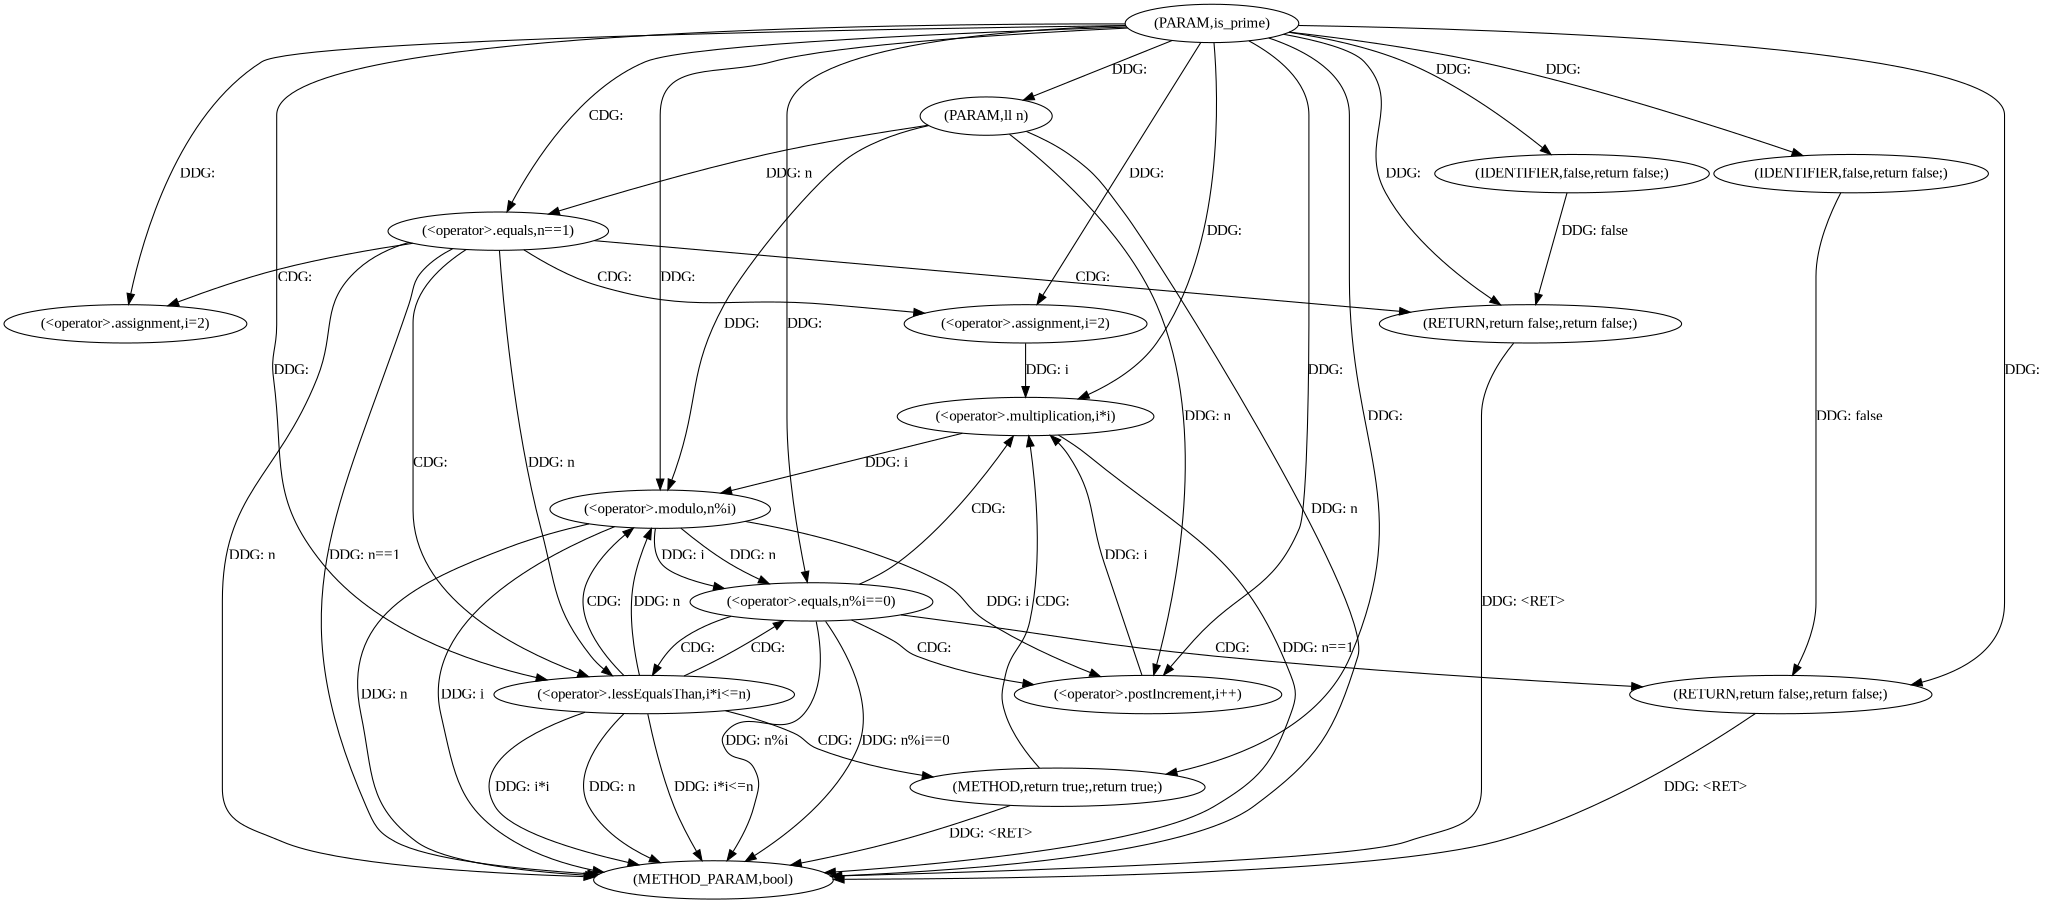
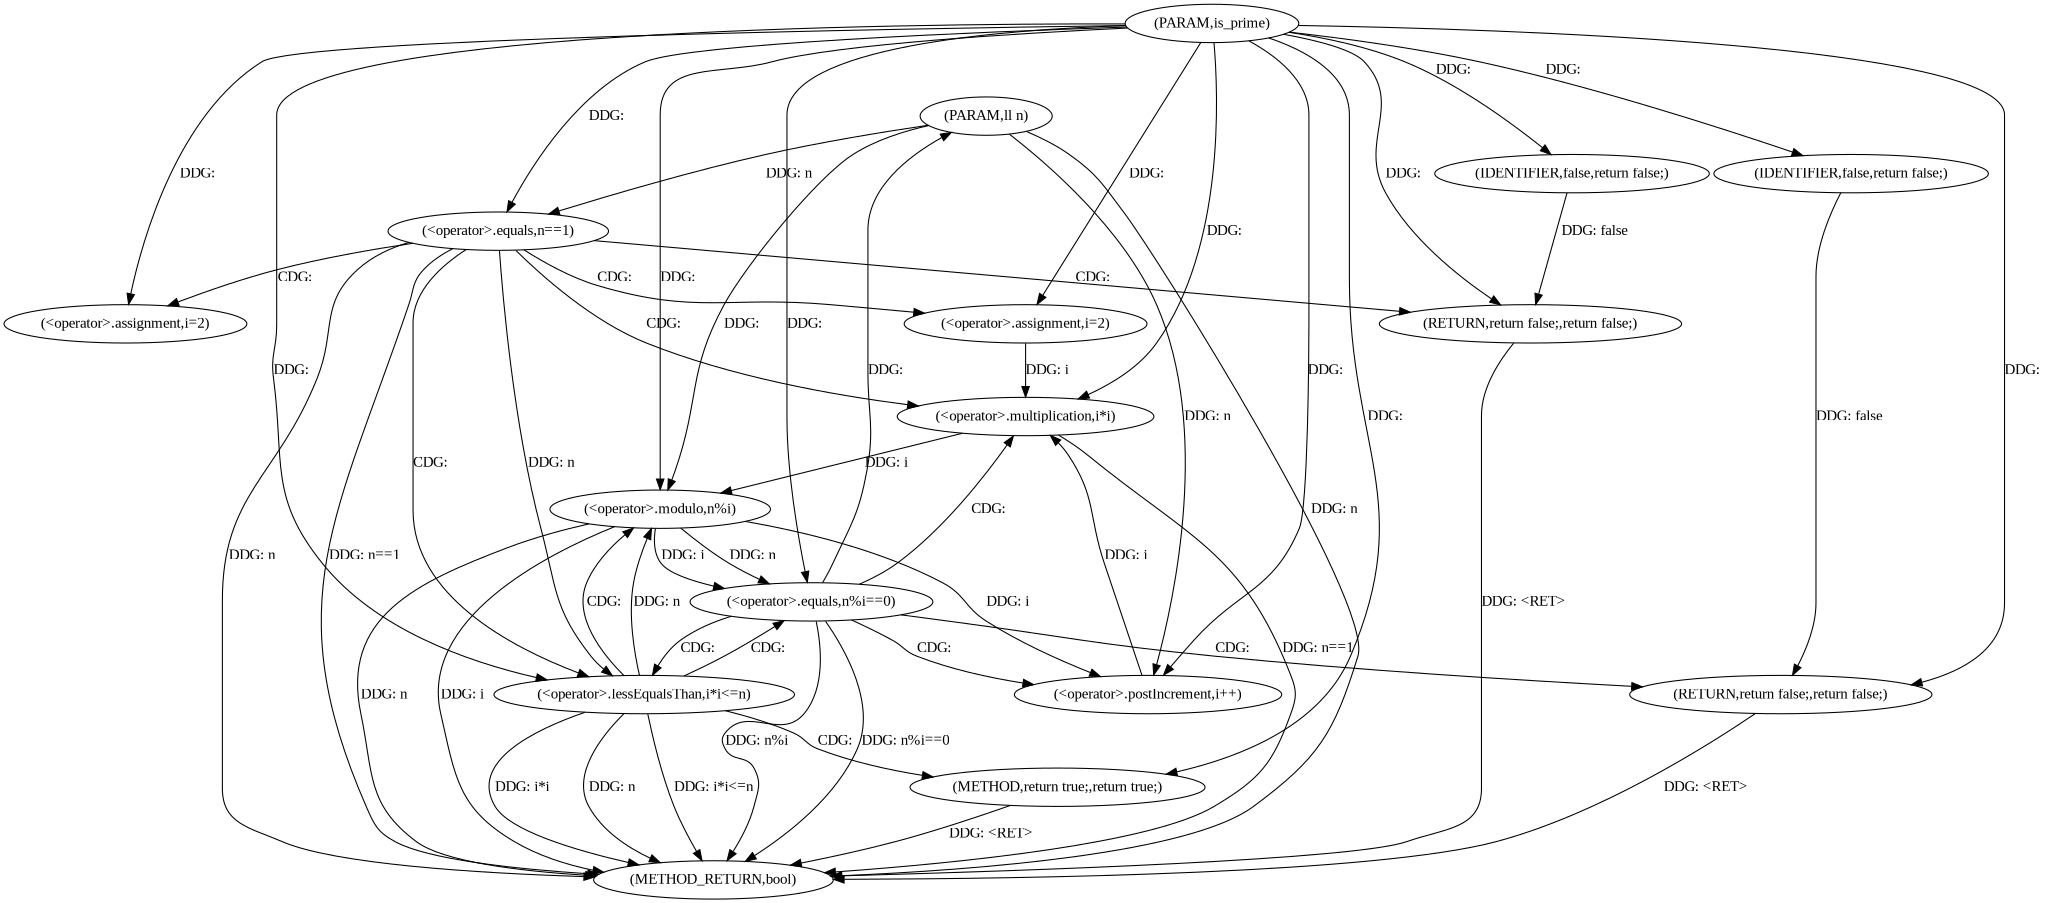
(1103, 68) -> (868, 349)
(609, 116) -> (609, 116)
(1031, 615) -> (687, 358)
(713, 880) -> (713, 880)
